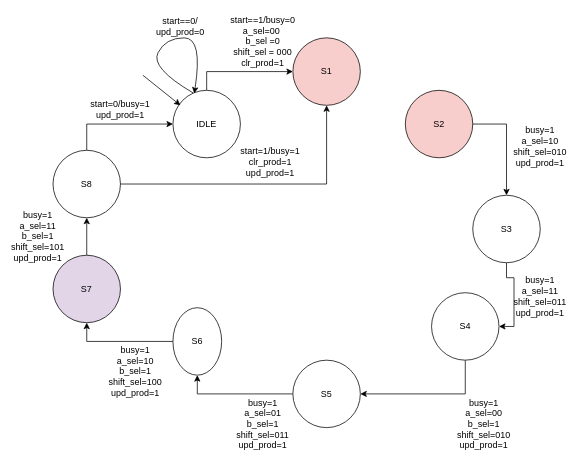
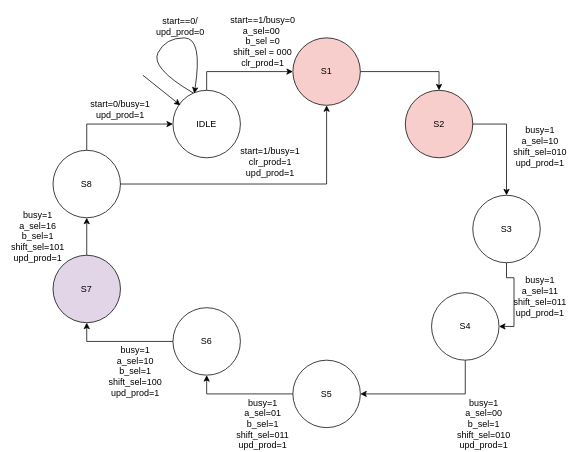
none -> (400, 72)
(38, 237) -> (38, 237)
(197, 342) -> (207, 342)
